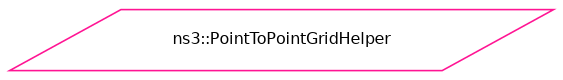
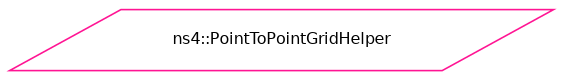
(282, 40) -> (282, 40)
